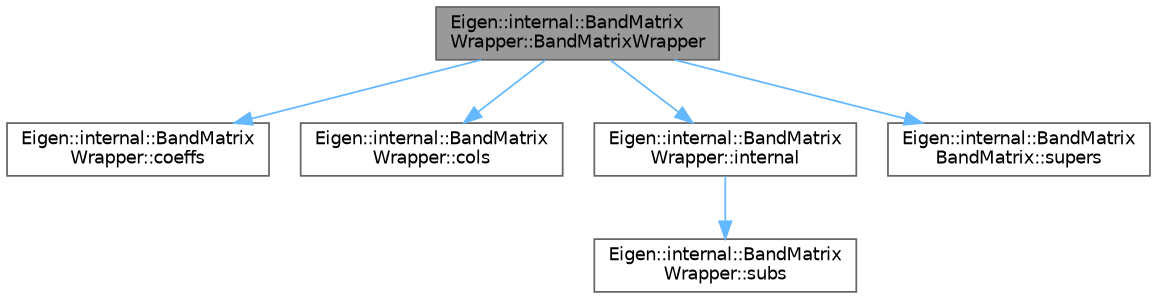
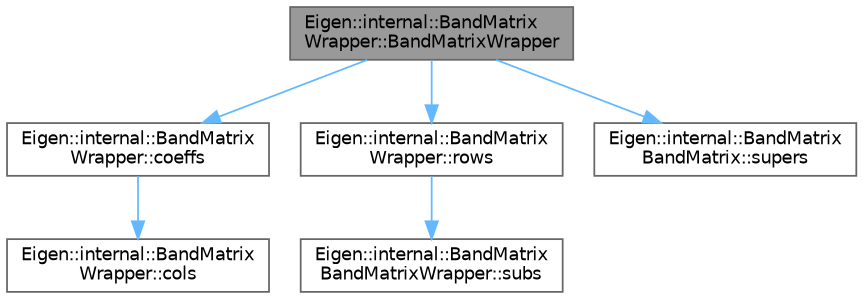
(512, 86) -> (138, 199)
(725, 149) -> (432, 149)
(725, 266) -> (432, 266)
